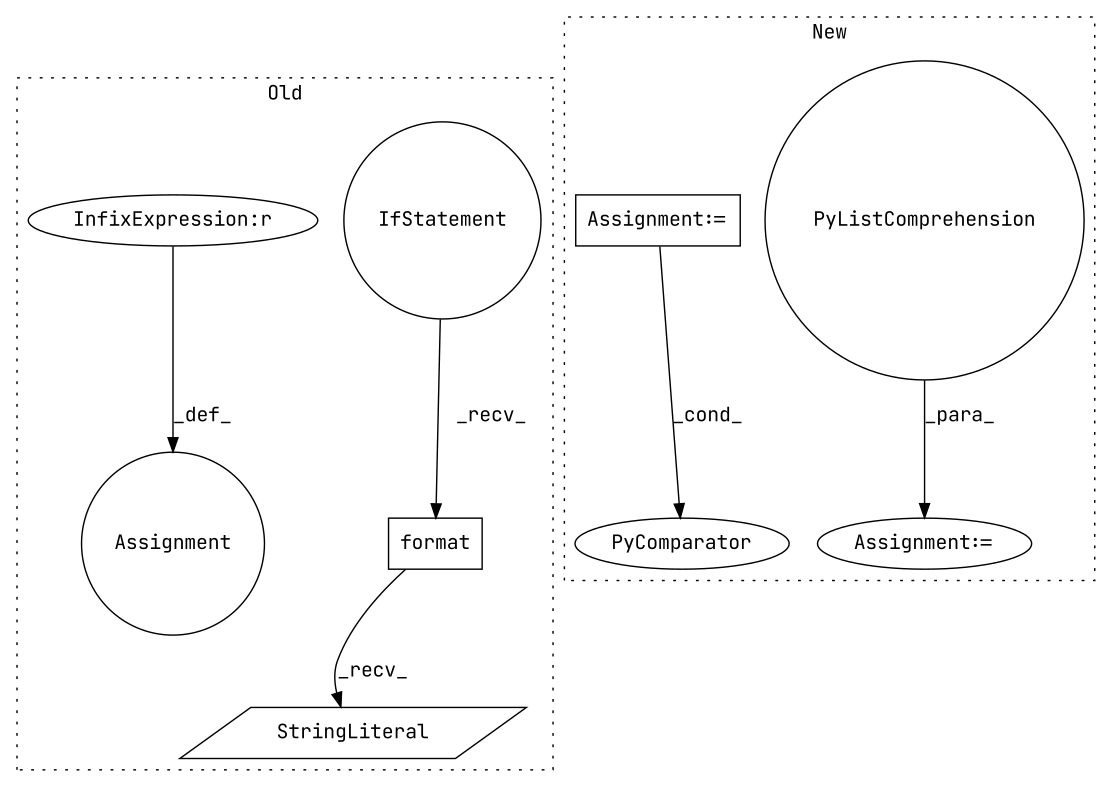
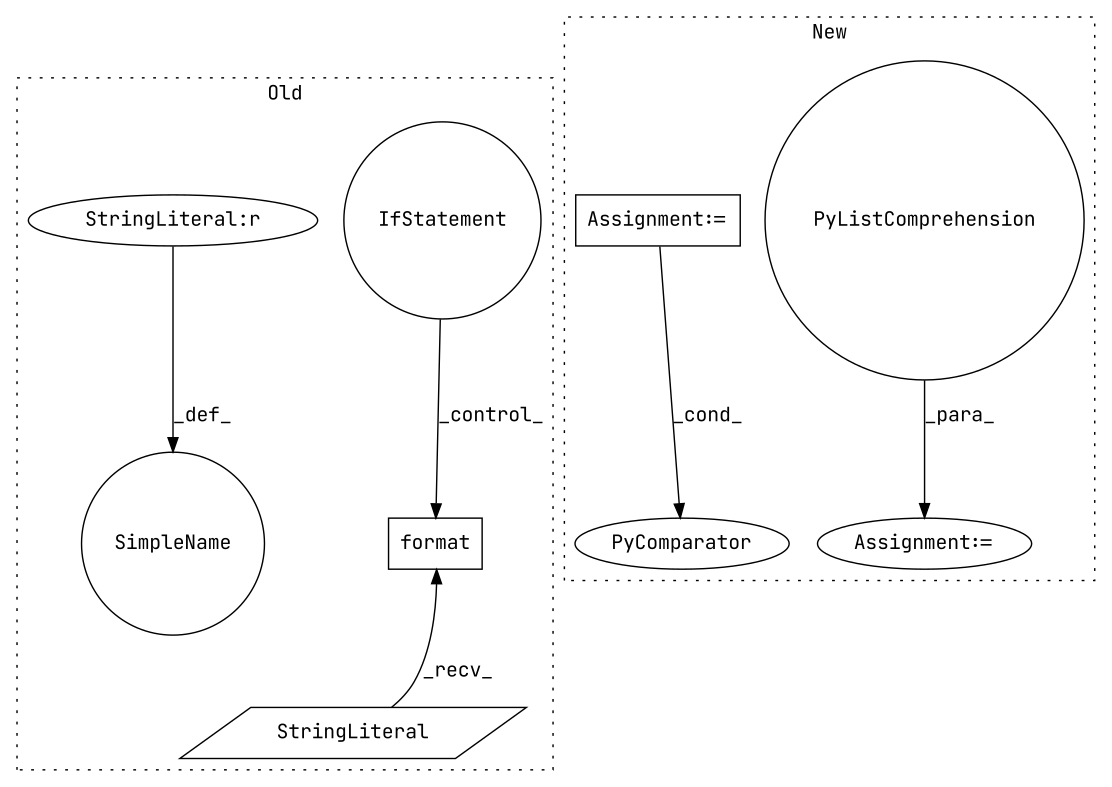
(173, 220) -> (173, 220)
(491, 416) -> (491, 416)
(173, 544) -> (173, 544)
(357, 625) -> (427, 651)
